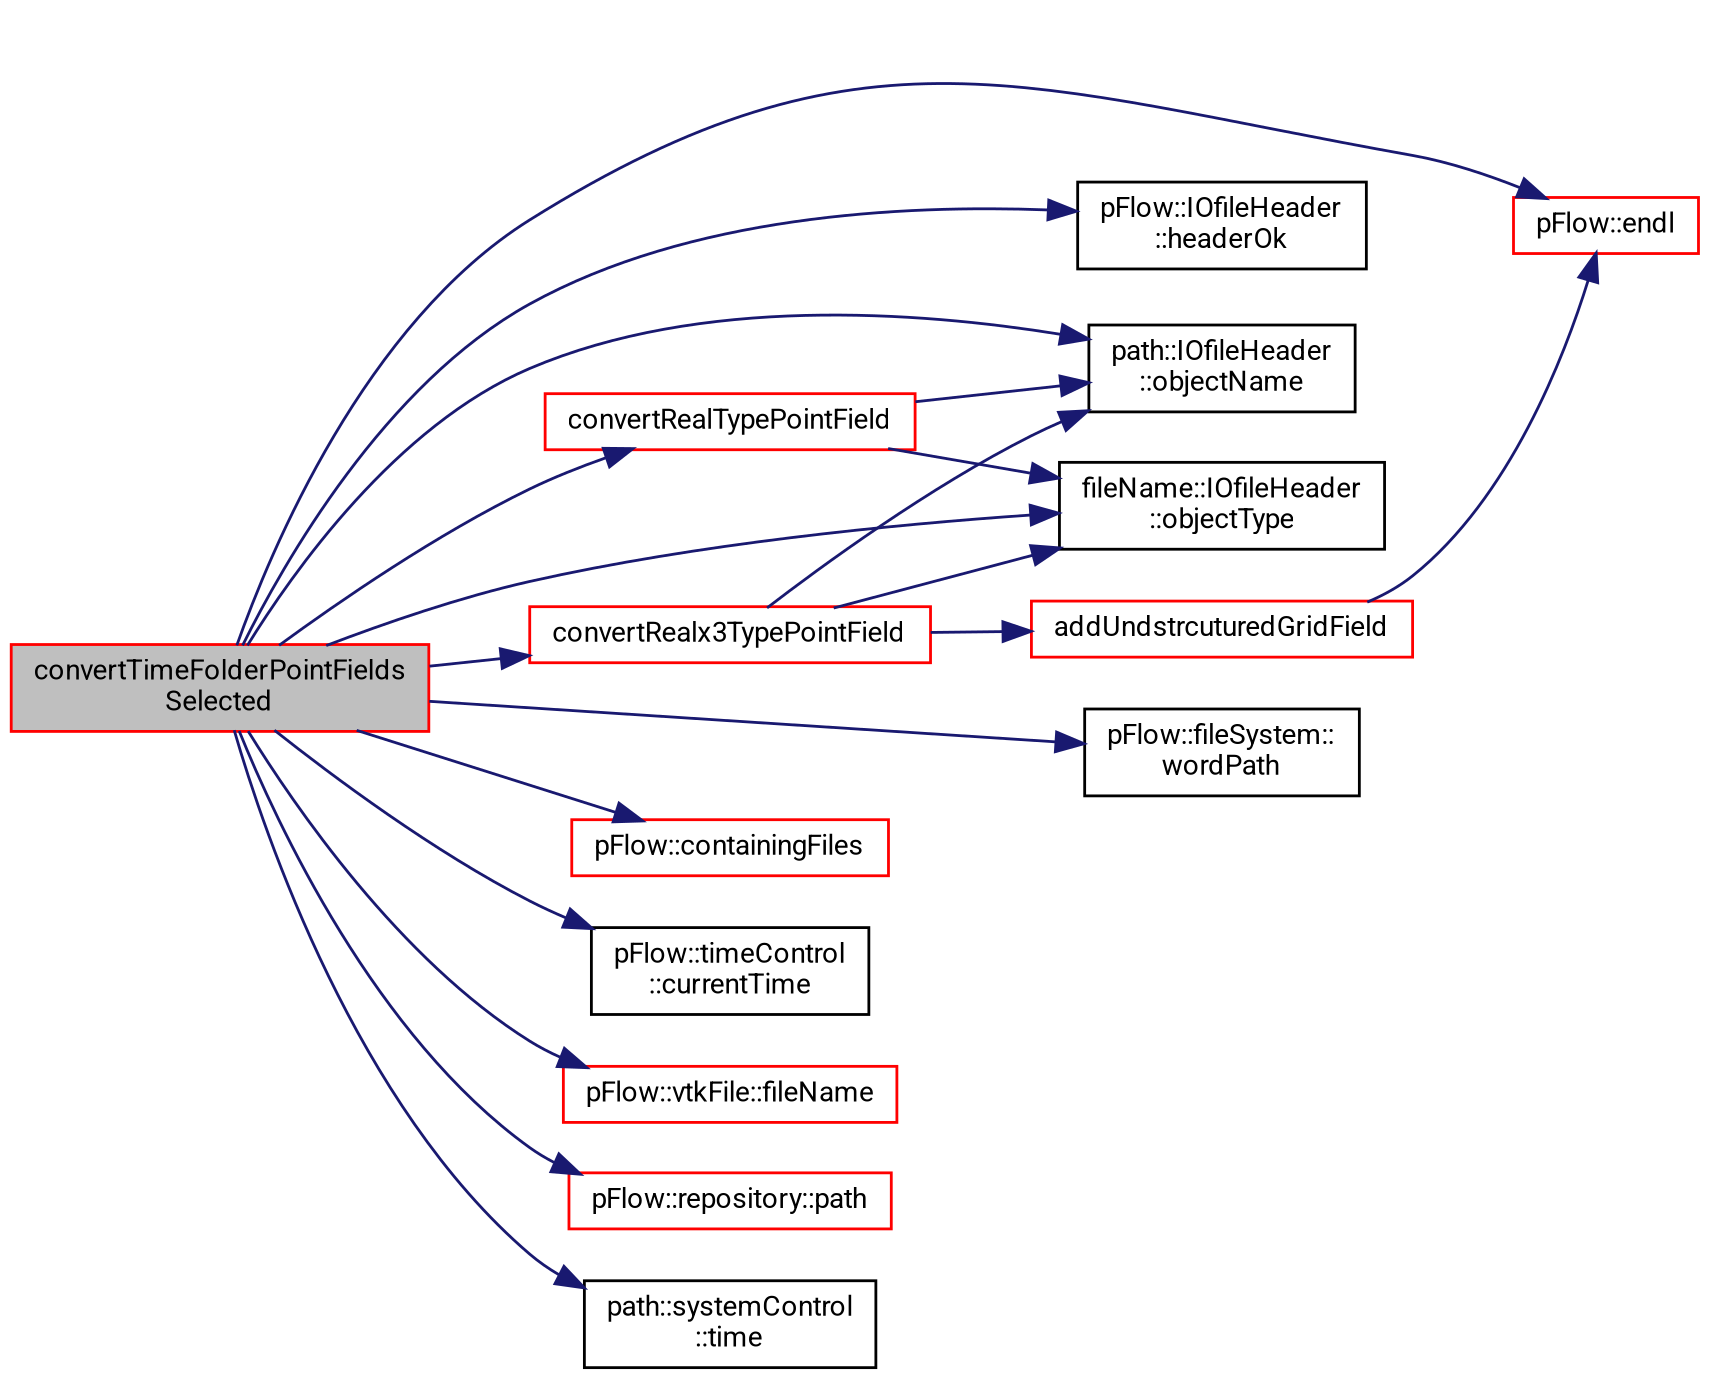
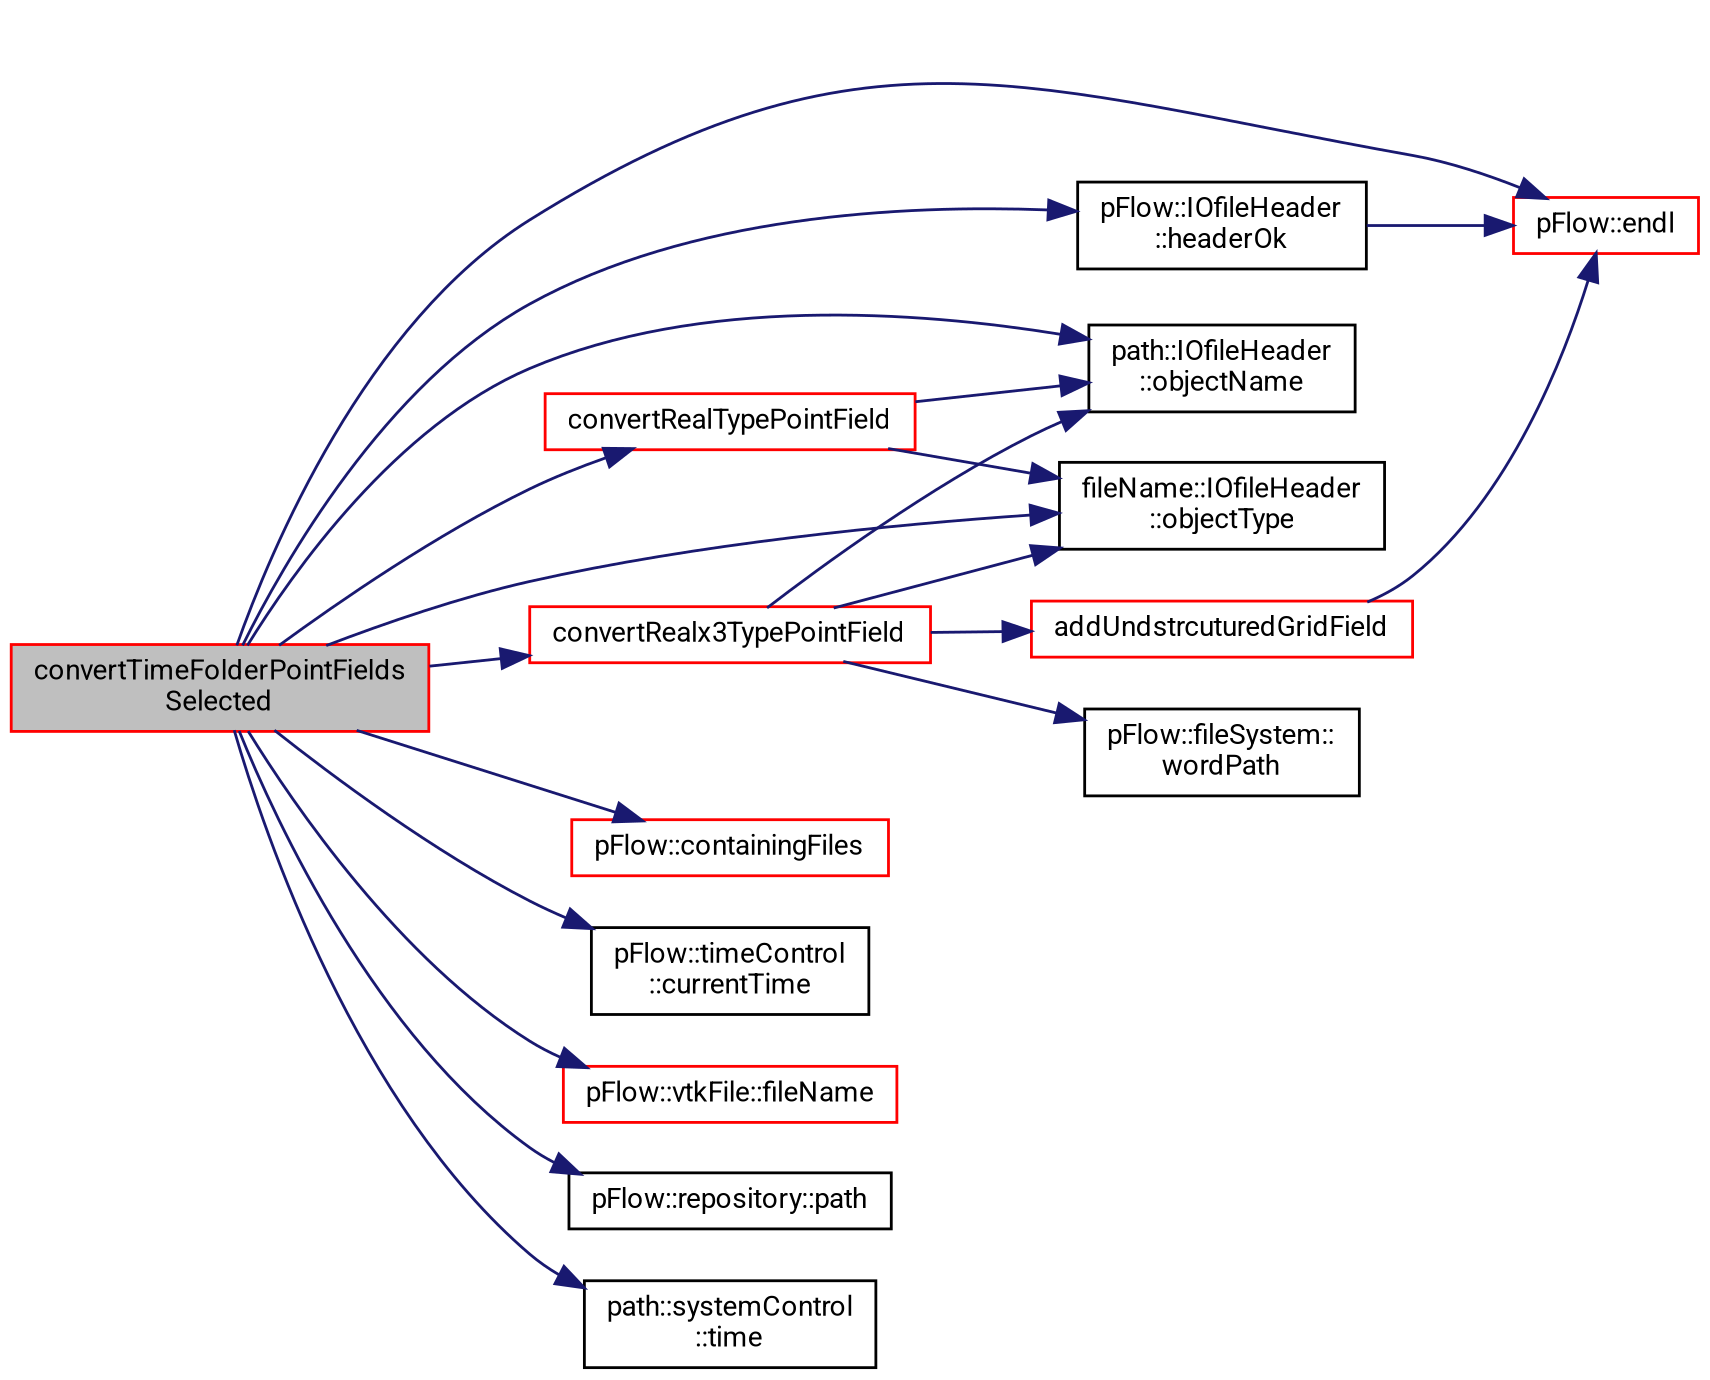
none -> (1426, 226)
(742, 722) -> (950, 687)
(730, 1201) -> (730, 1201)
